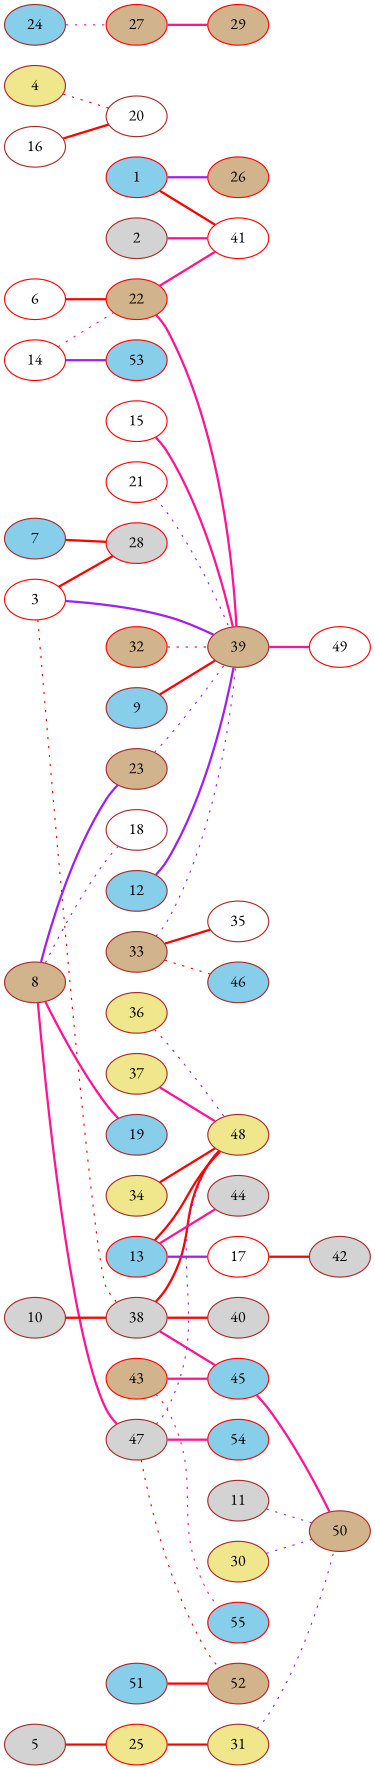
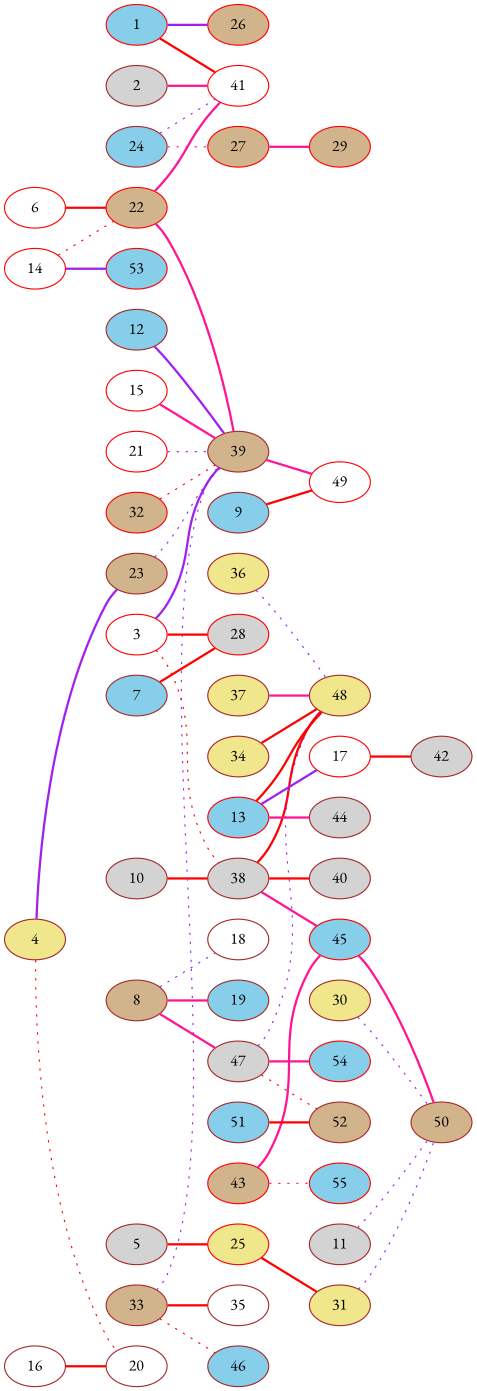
none -> (187, 116)
(86, 330) -> (86, 238)
(187, 677) -> (289, 497)
(71, 870) -> (57, 749)
